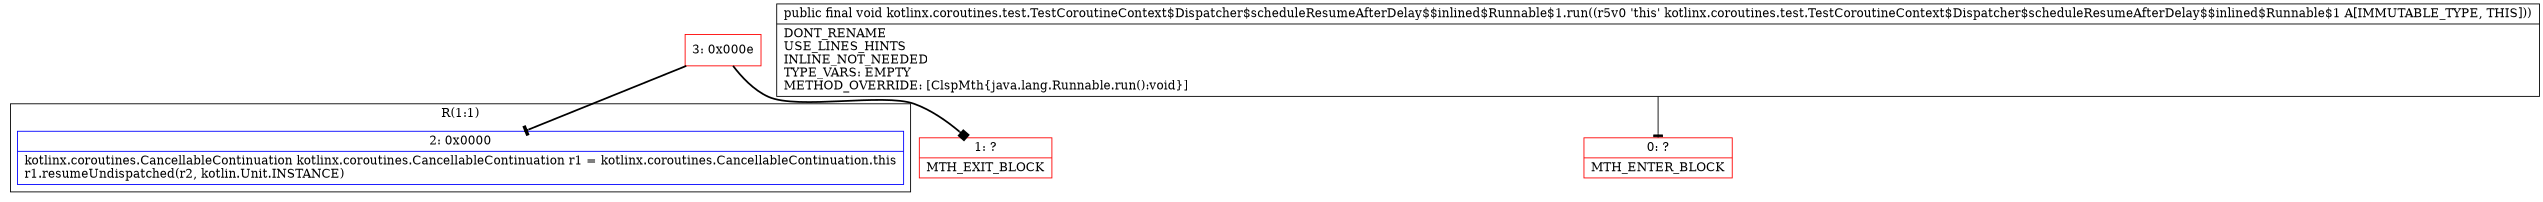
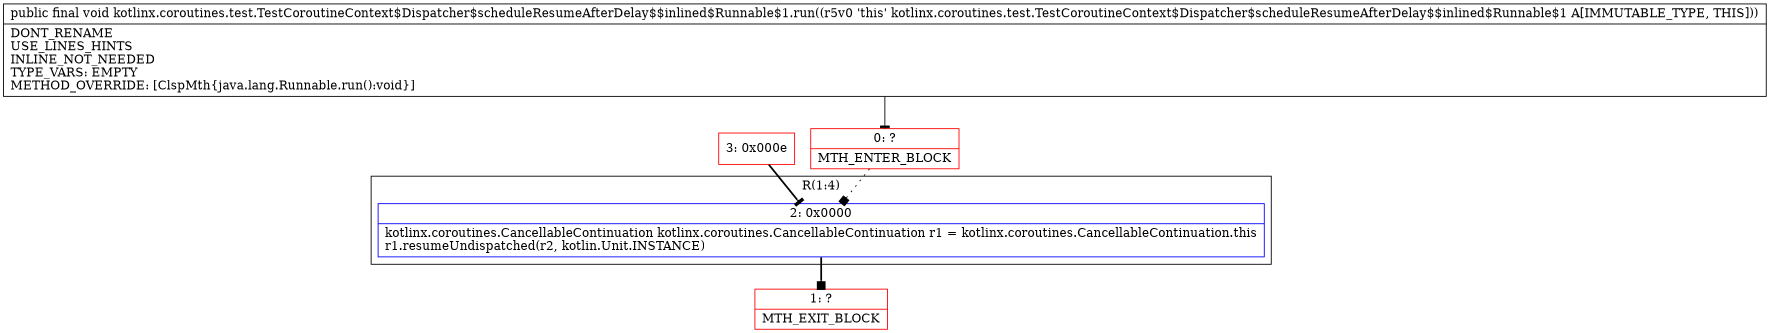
(844, 101) -> (821, 270)
(461, 114) -> (821, 186)
none -> (858, 183)
